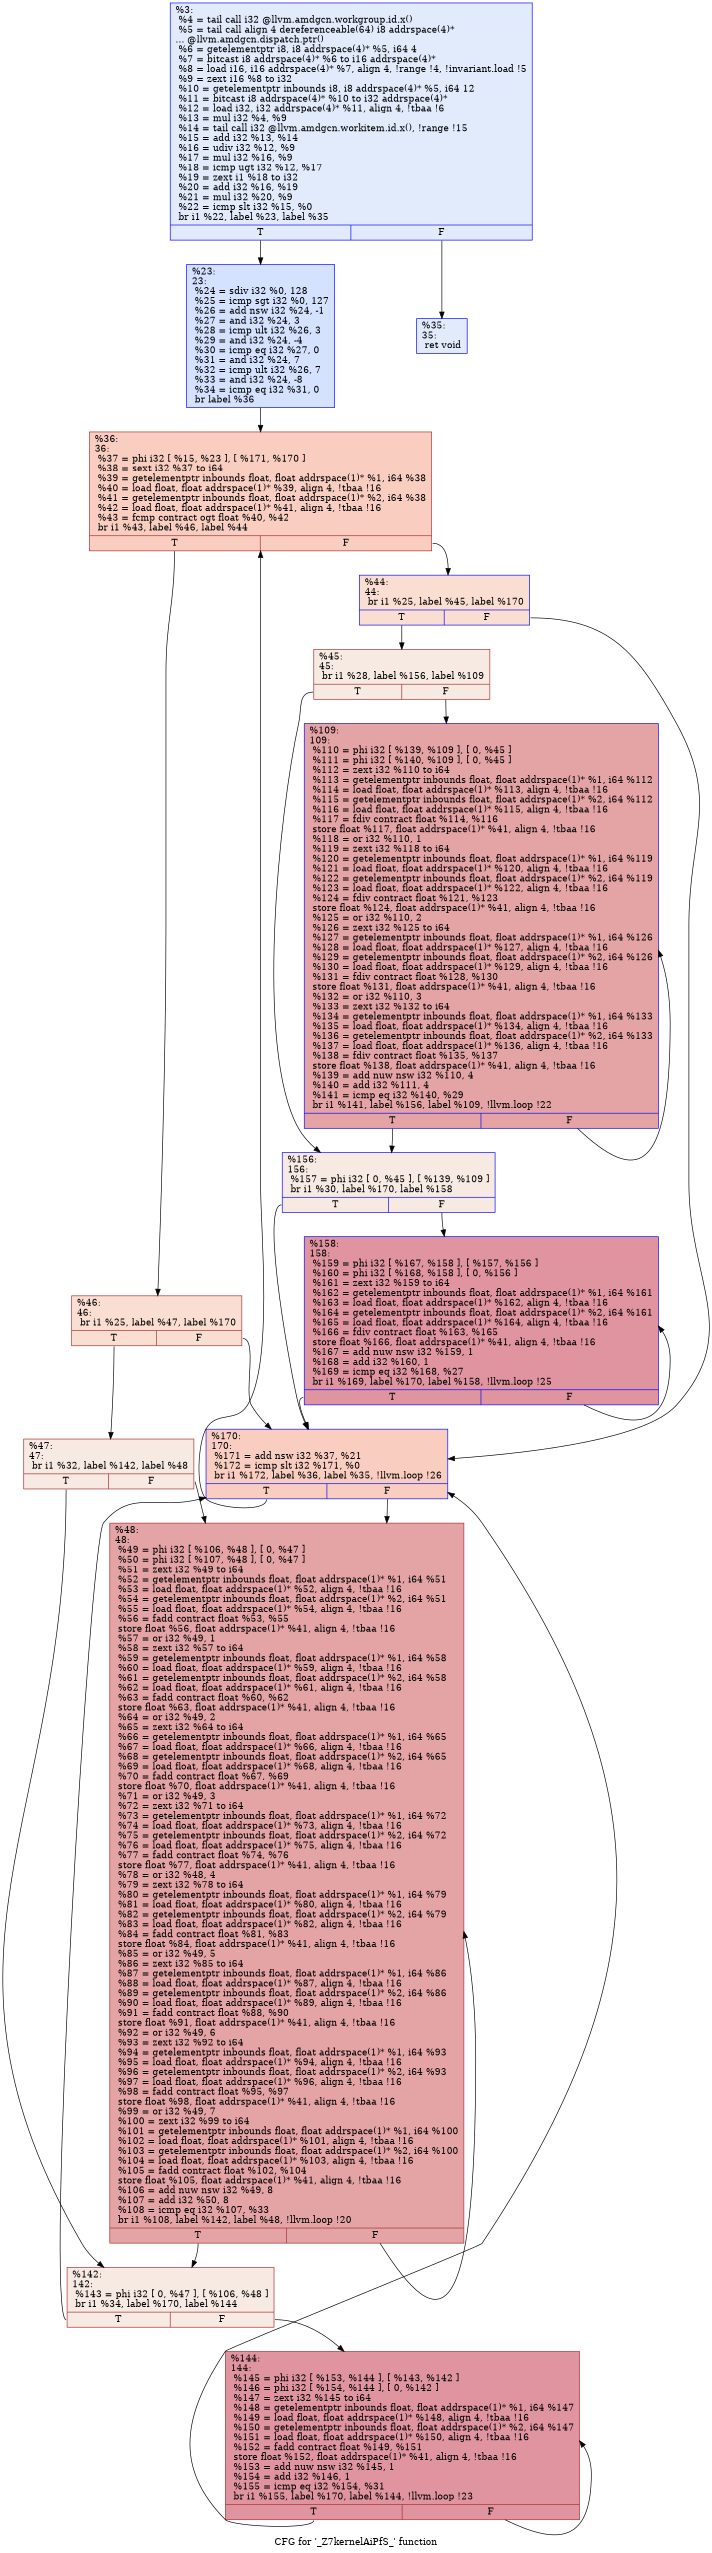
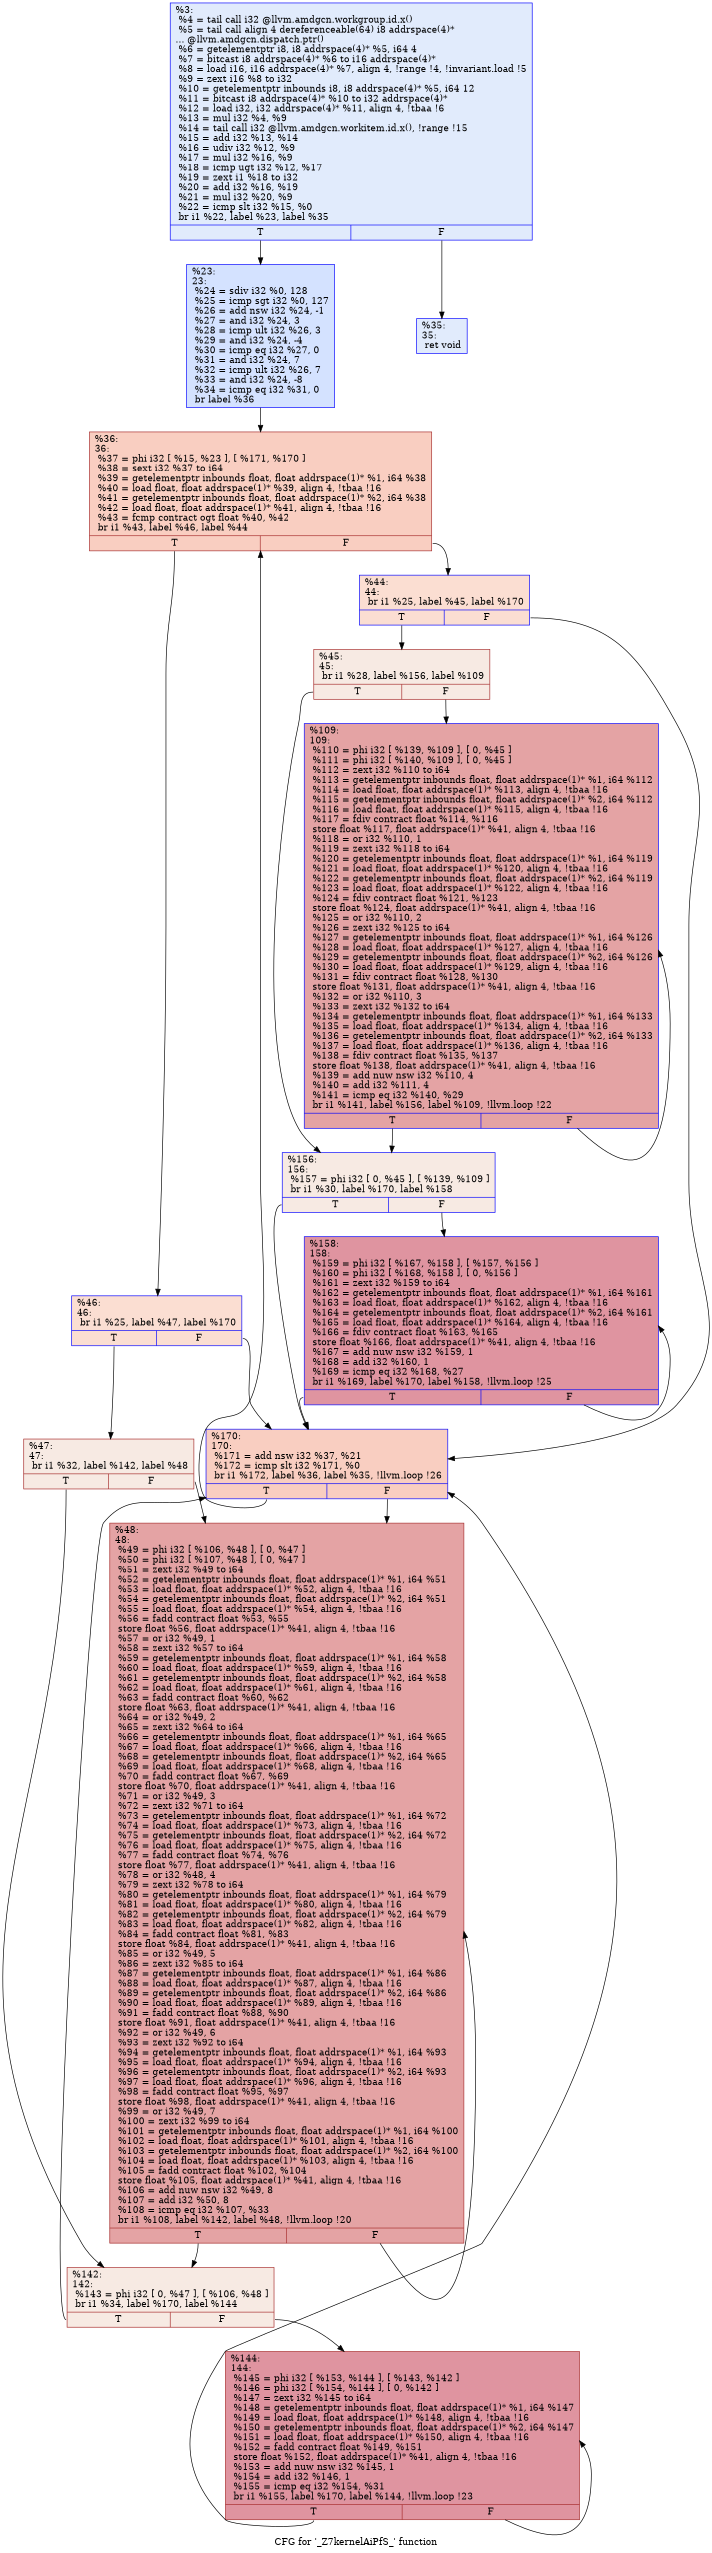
(157, 1321) -> (157, 1321)
